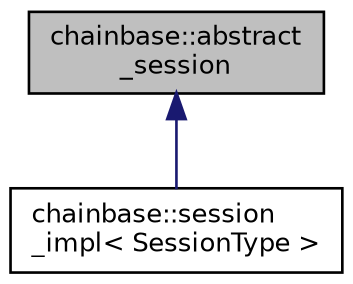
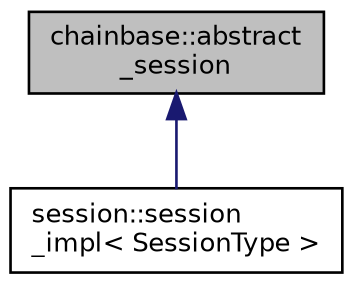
(176, 230) -> (176, 230)
